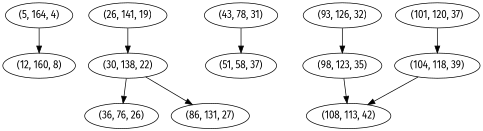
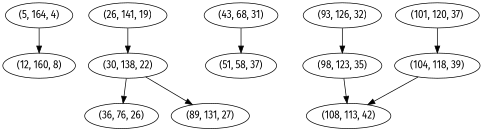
(241, 15) -> (241, 15)
(210, 116) -> (210, 116)
